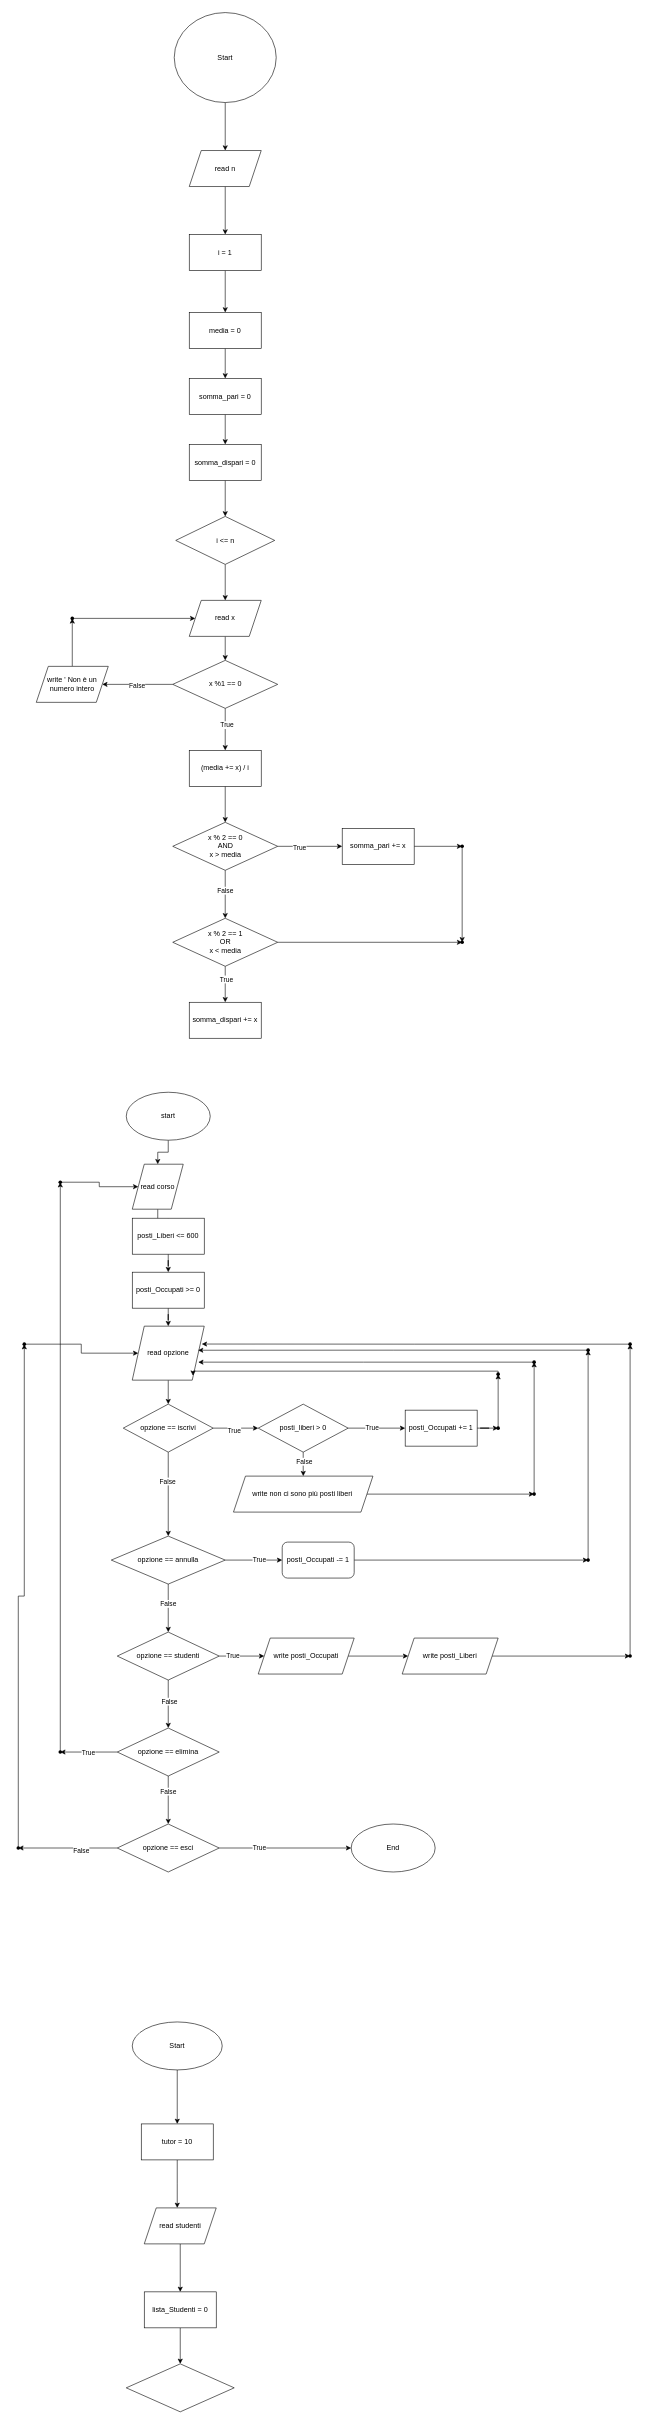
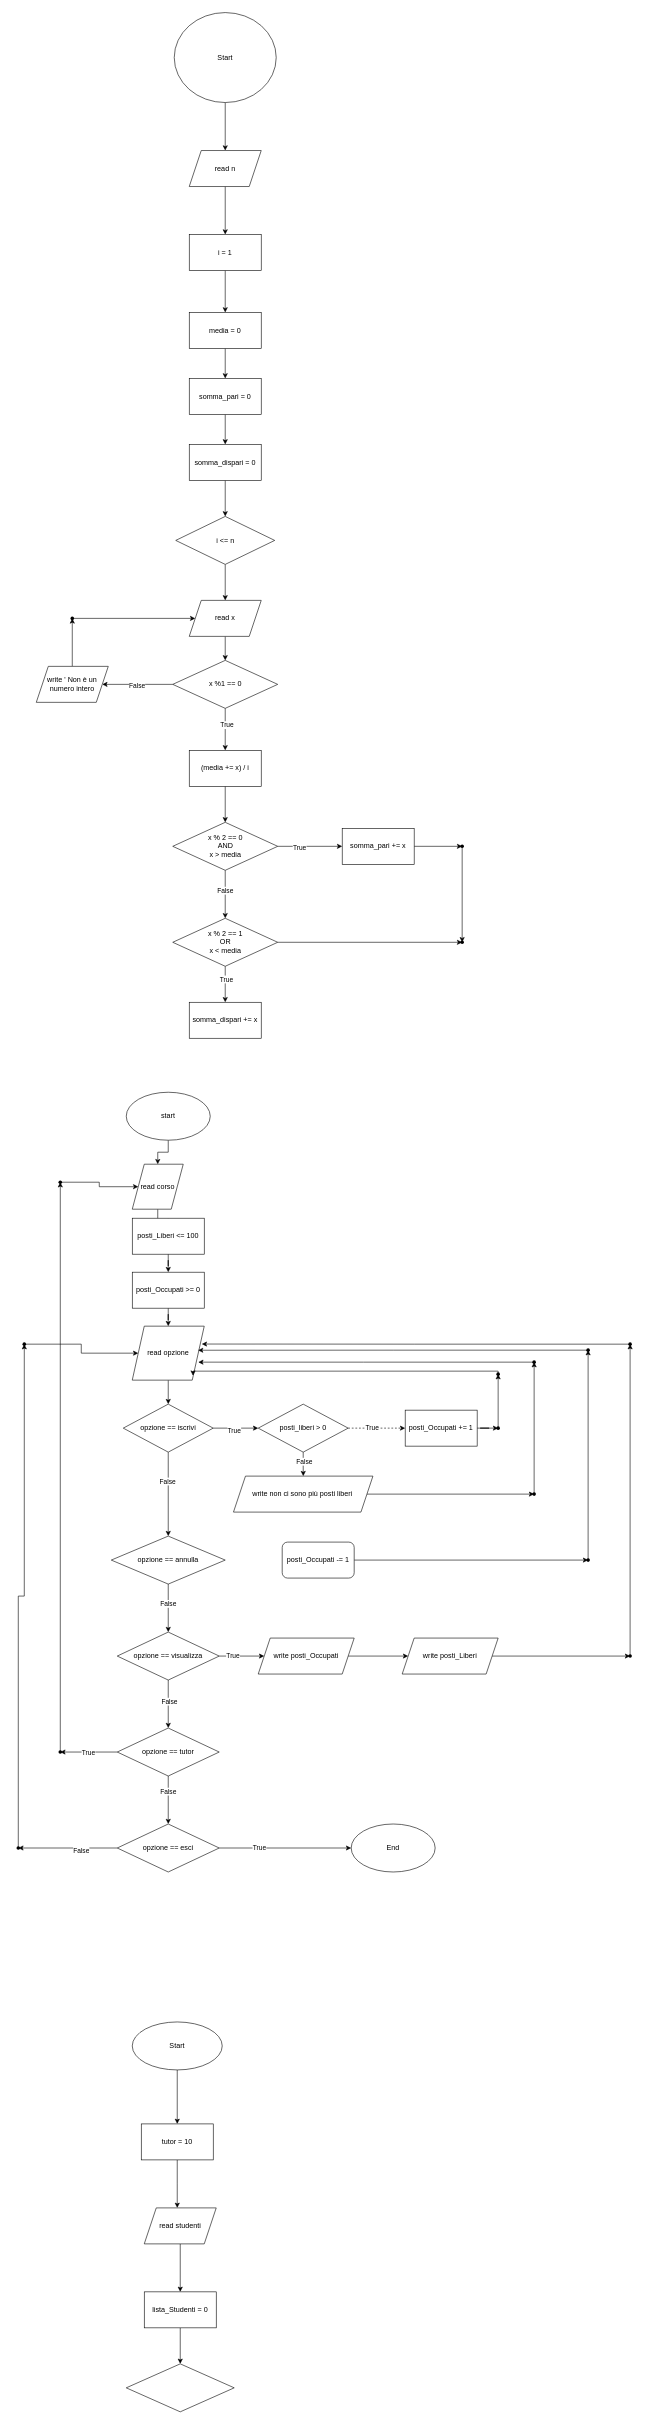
(168, 1236) -> (168, 1236)
(389, 1428) -> (389, 1428)
(259, 1560) -> none
(168, 1656) -> (168, 1656)
(168, 1752) -> (168, 1752)
